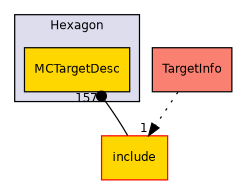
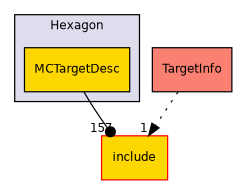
(117, 118) -> (95, 110)
